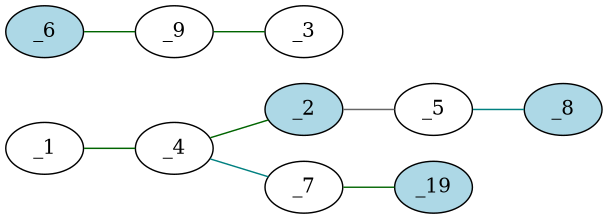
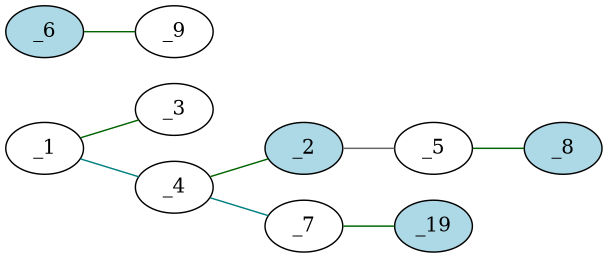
(239, 32) -> (110, 129)
(499, 109) -> (499, 148)
(110, 148) -> (110, 168)
